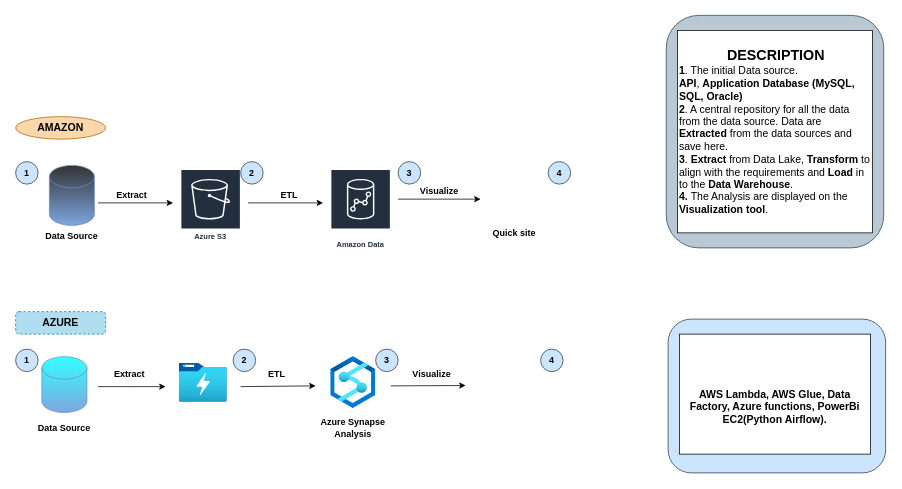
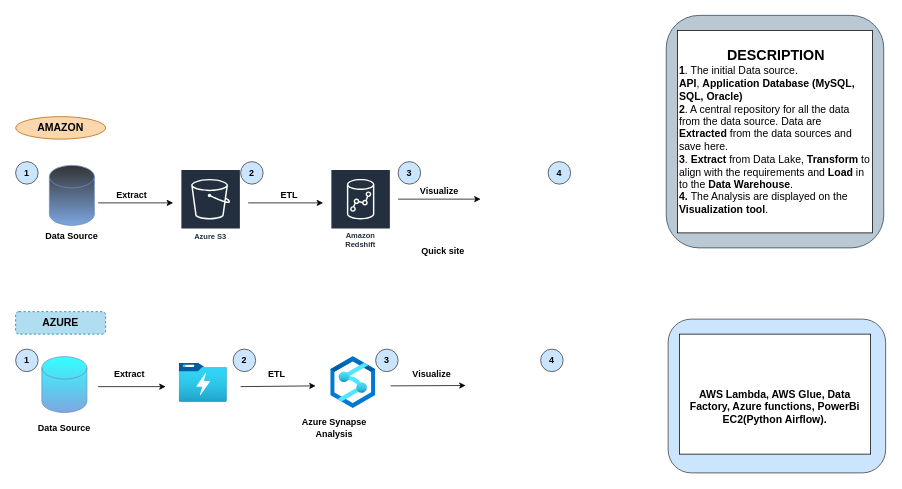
(514, 233) -> (443, 252)
(360, 244) -> (360, 240)
(353, 428) -> (334, 428)
